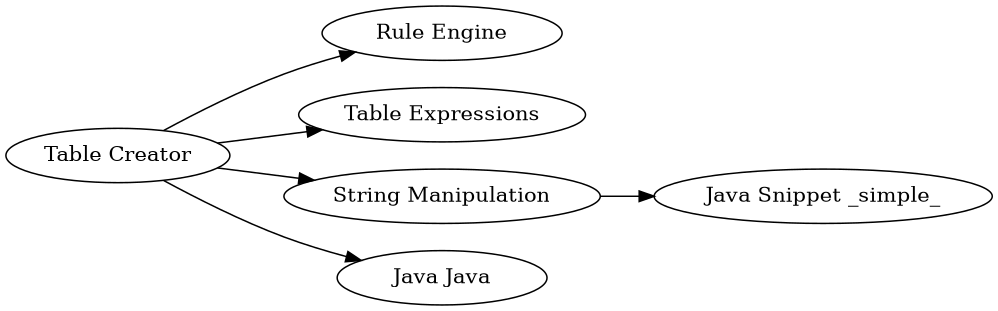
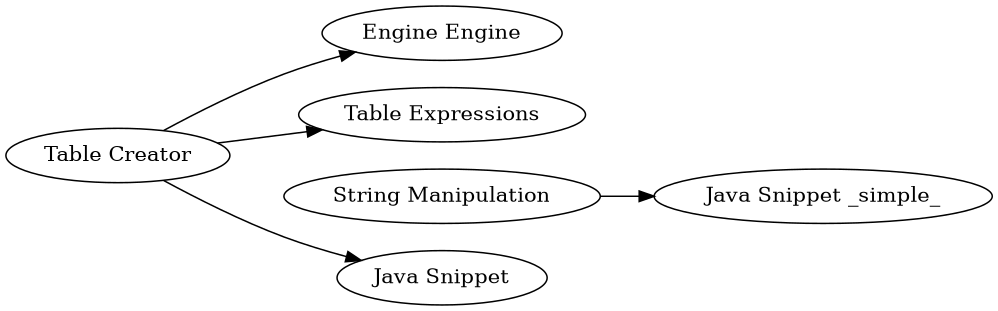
(442, 33) -> (442, 33)
(258, 173) -> none
(442, 278) -> (442, 278)
